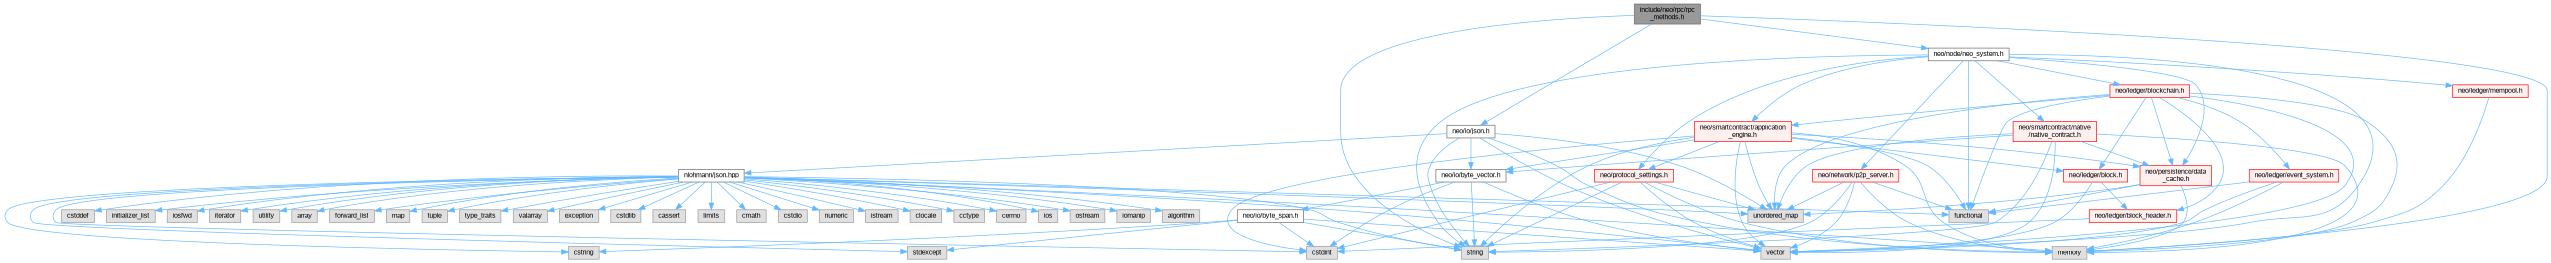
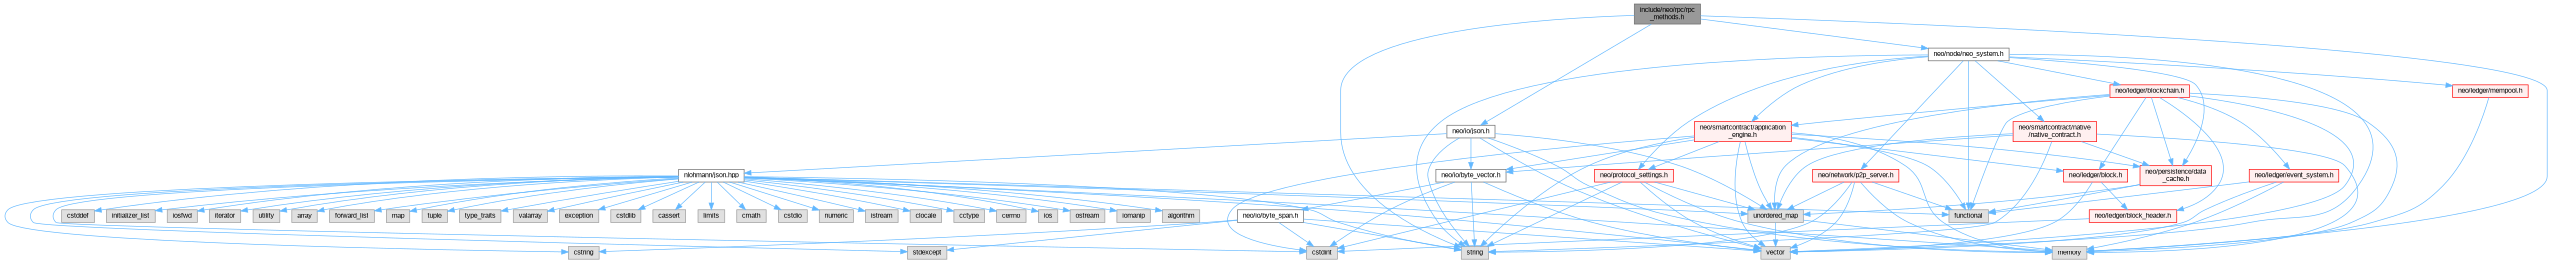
(2020, 227) -> (1776, 231)
(2159, 236) -> (1924, 235)
